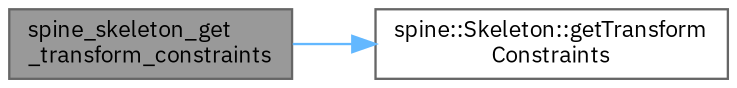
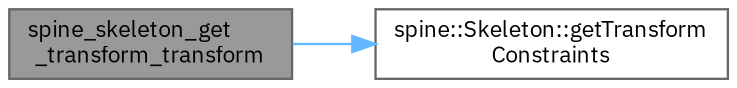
(151, 44) -> (151, 44)
